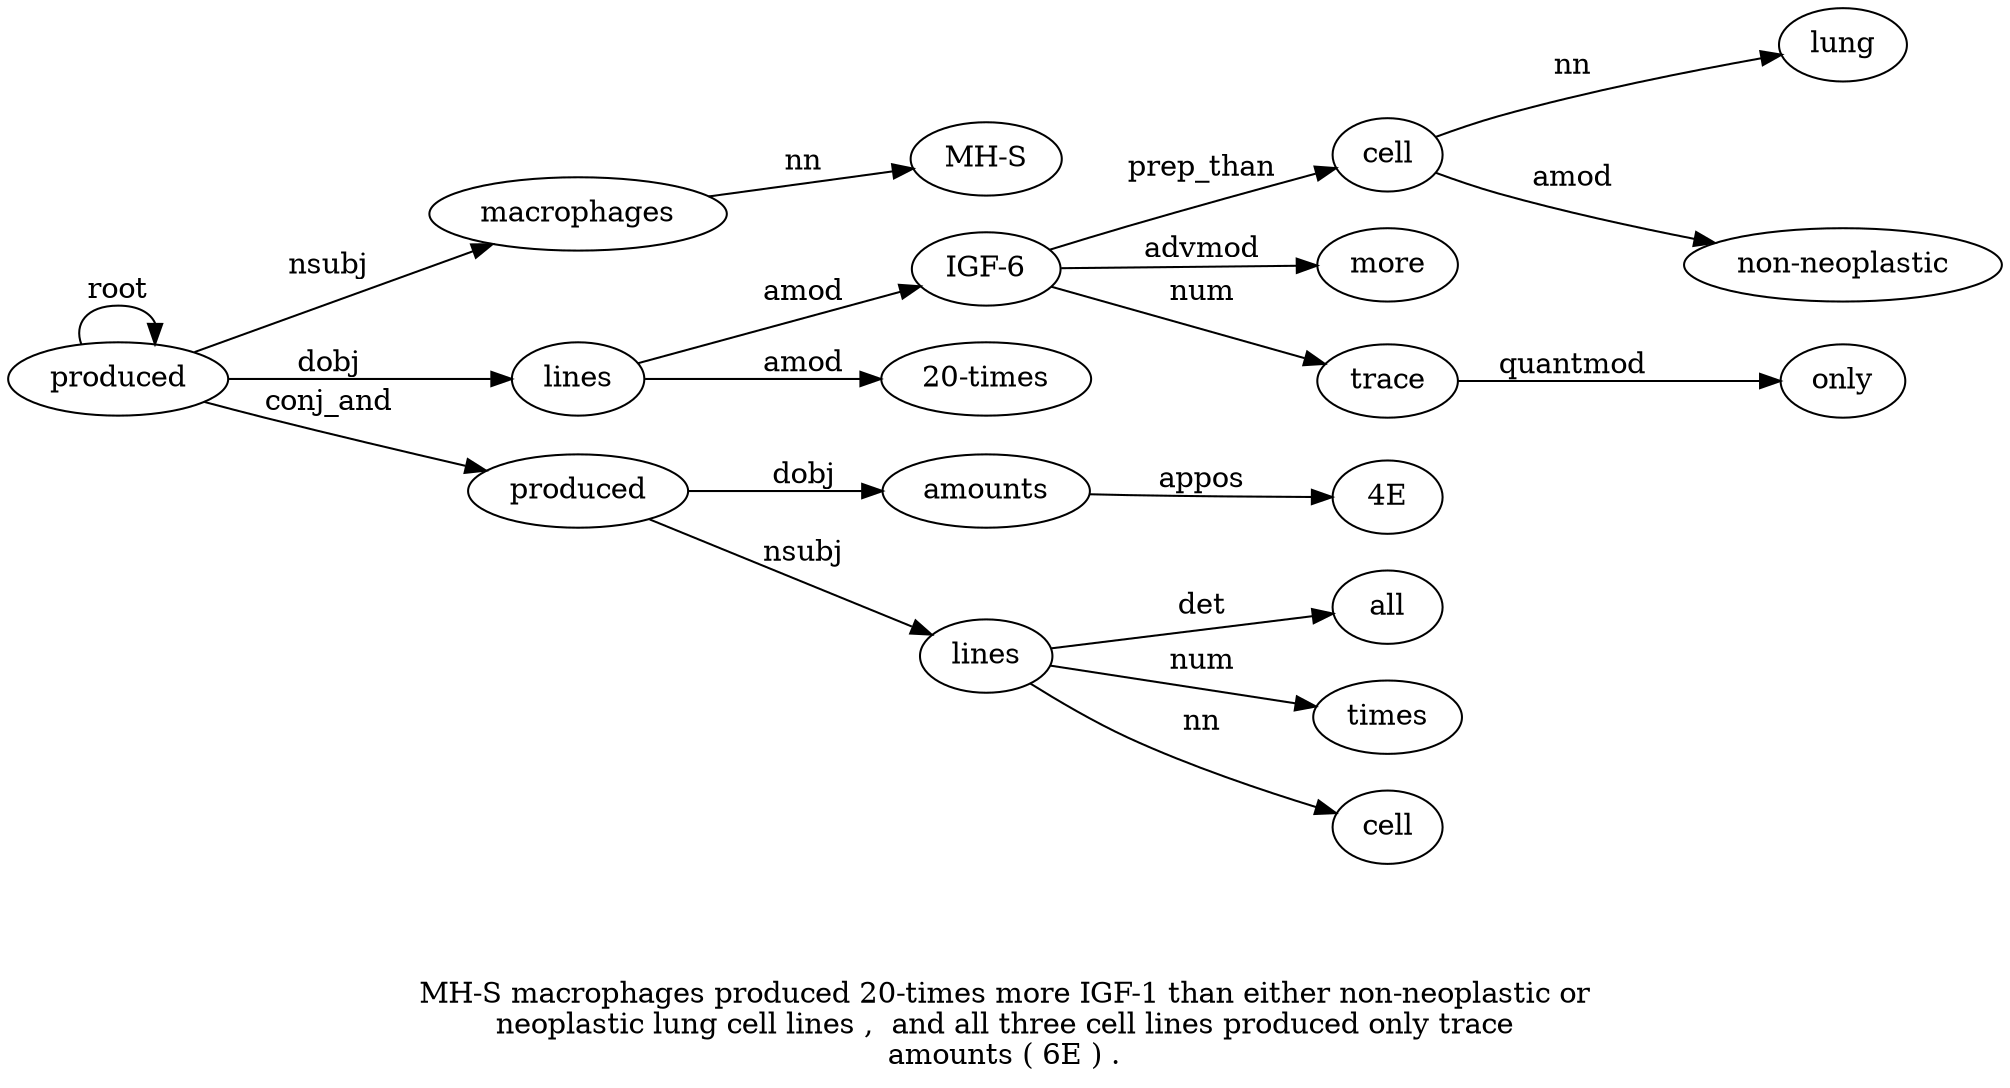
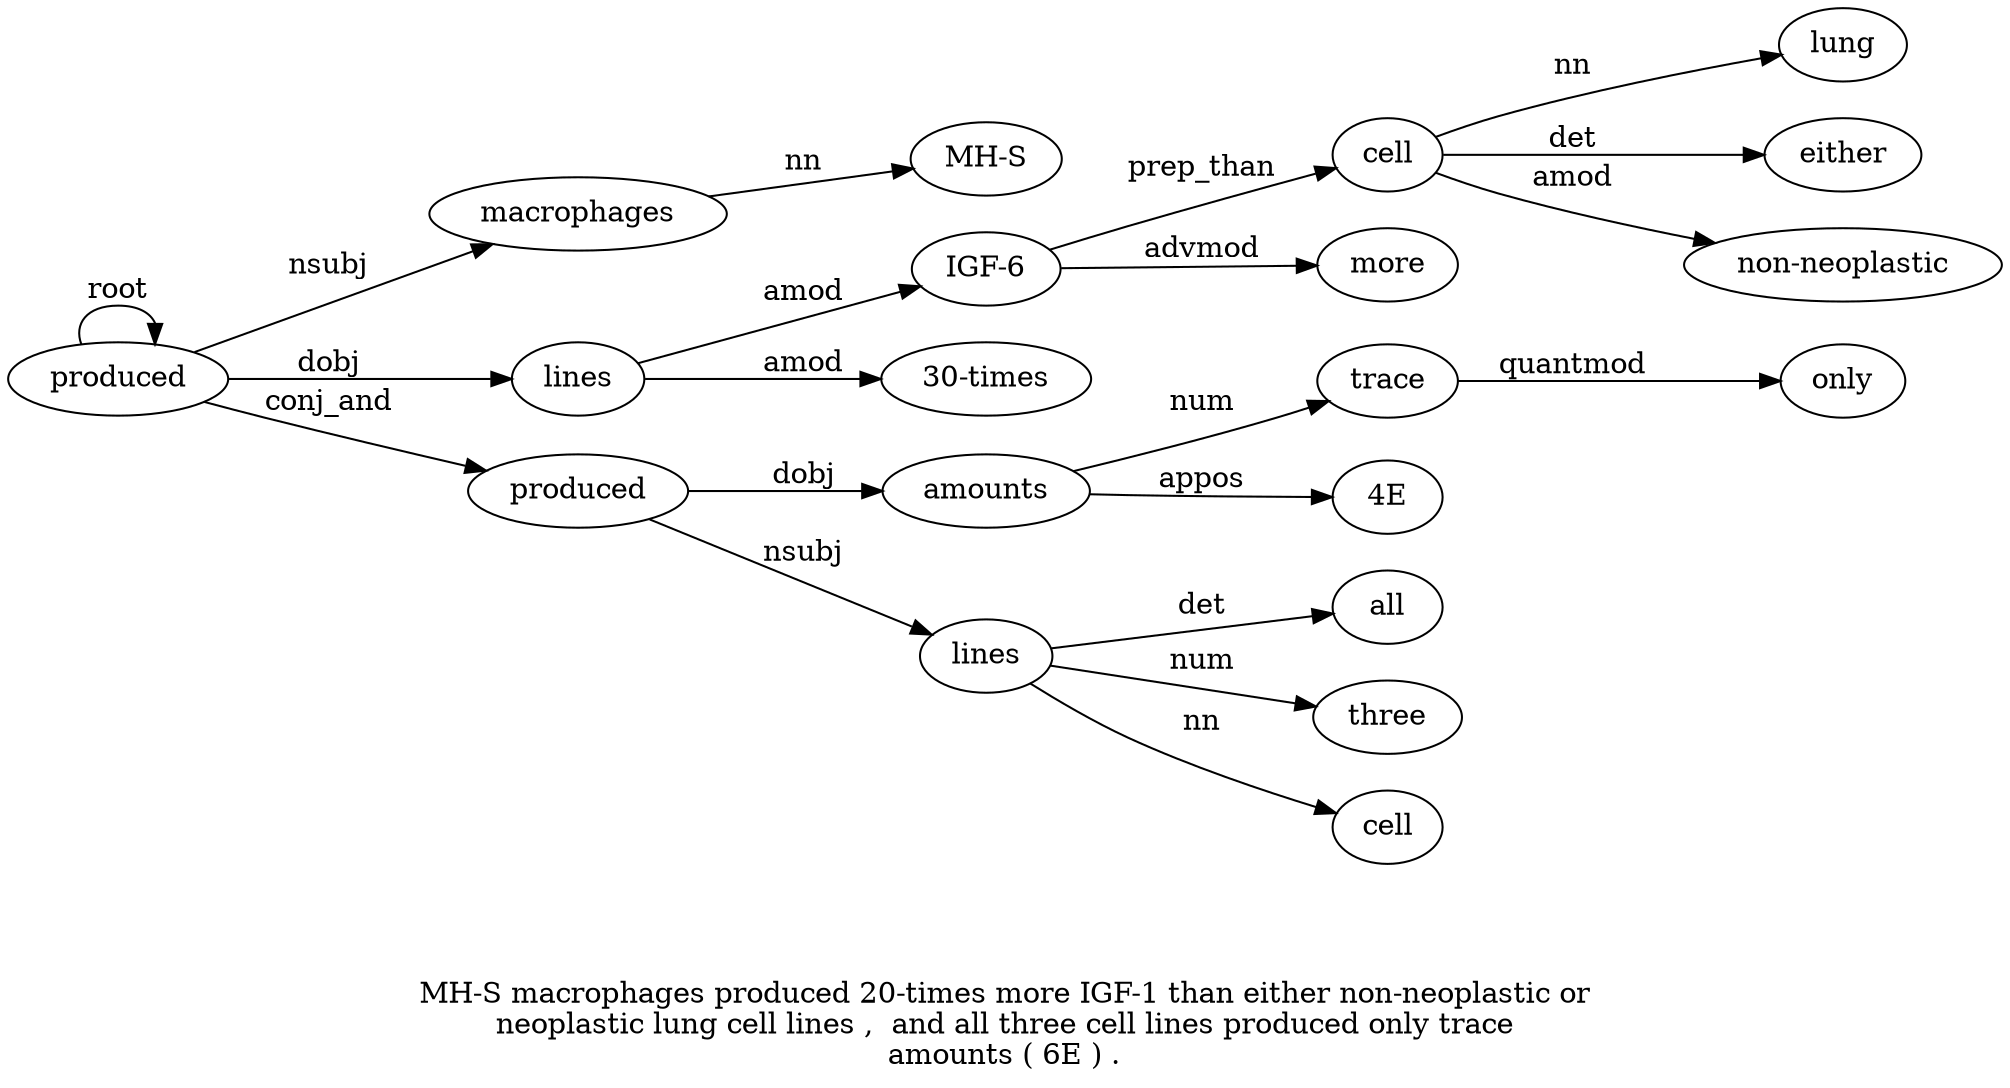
none -> (1843, 155)
(1178, 322) -> (1192, 441)
(986, 379) -> (986, 379)
(1388, 717) -> (1388, 717)
